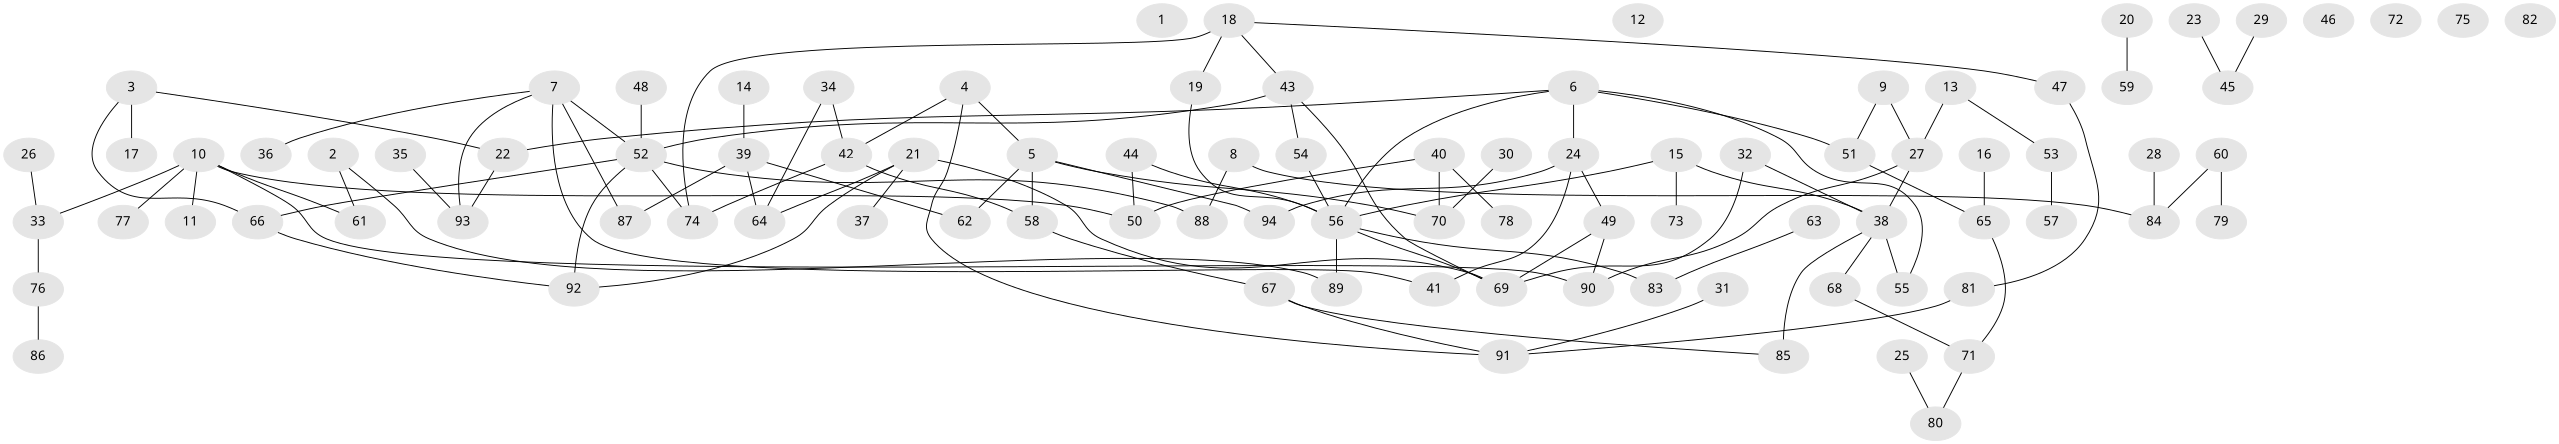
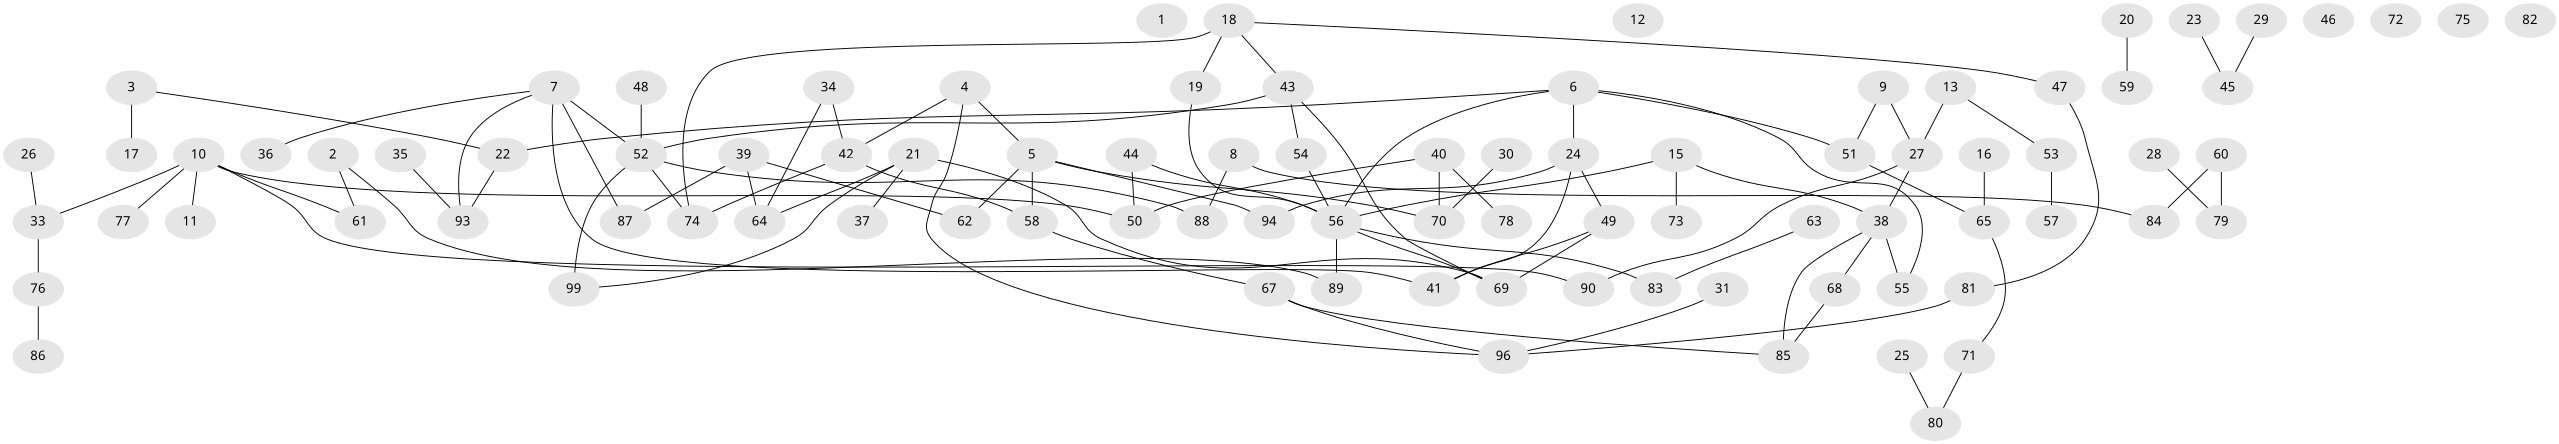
(744, 88) -> none
(1745, 155) -> none
(2154, 189) -> (2184, 185)
(258, 222) -> none
(1599, 256) -> (1542, 249)
(574, 289) -> (574, 289)
(1902, 323) -> (1811, 321)
(1504, 357) -> (1504, 357)
